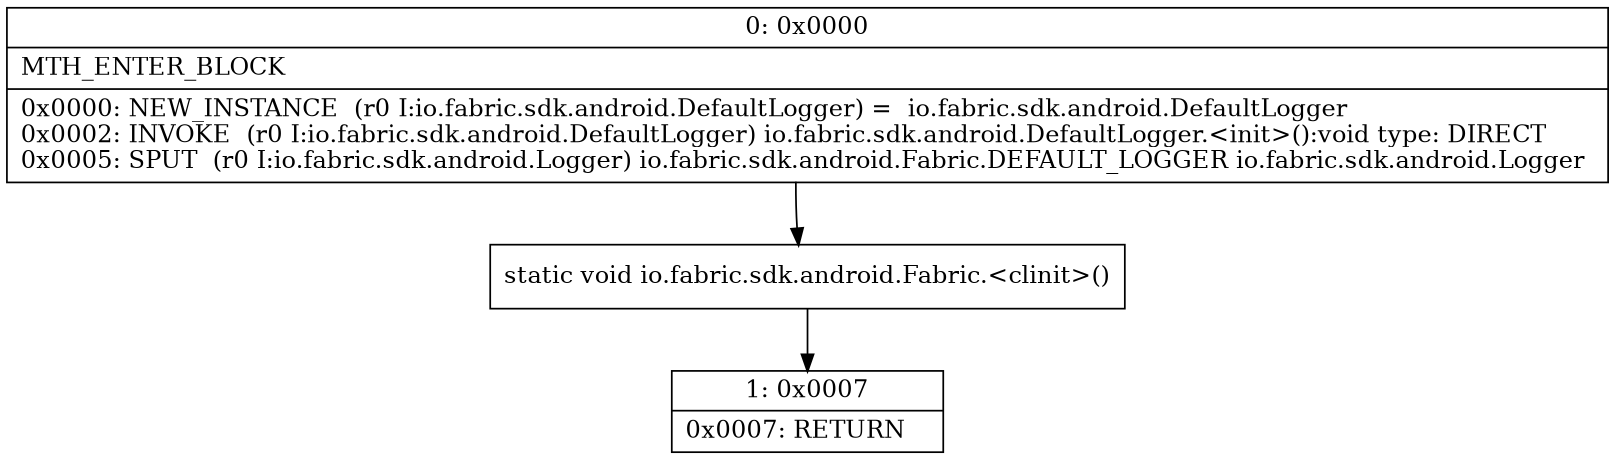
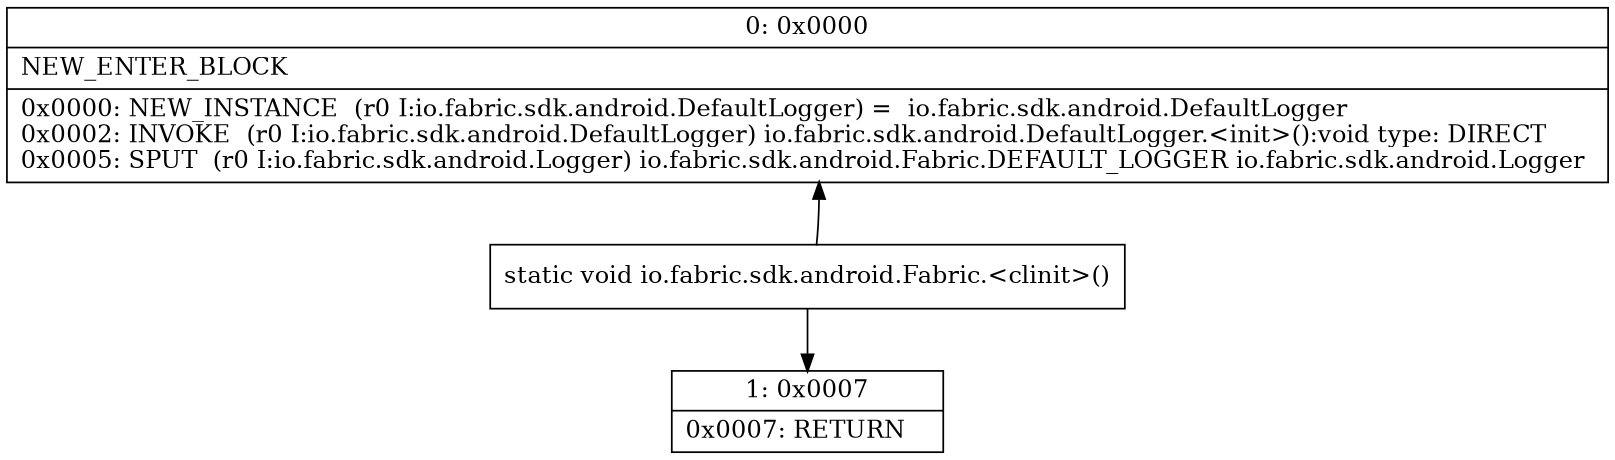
(154, 67) -> (155, 67)
(796, 205) -> (818, 223)
